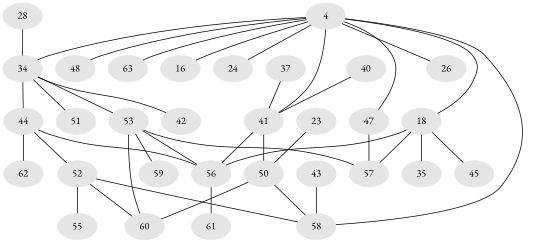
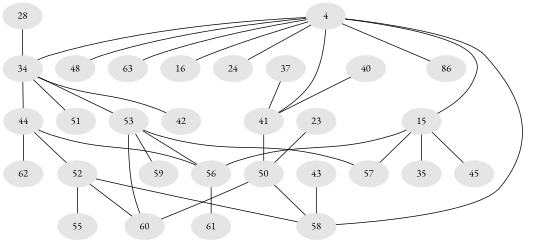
(446, 69) -> (446, 69)
(369, 121) -> none
(422, 121) -> (422, 121)
(242, 143) -> none
